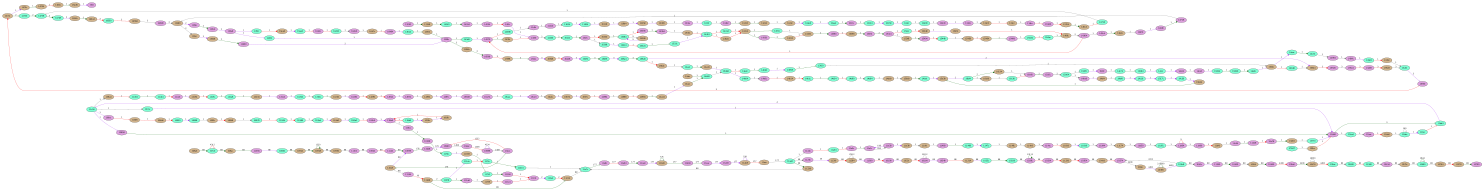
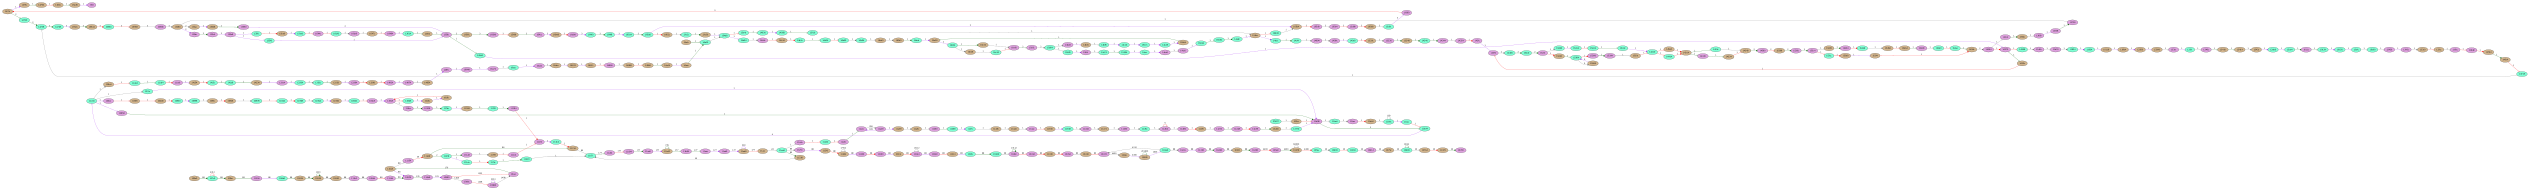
(1395, 64) -> (1379, 41)
